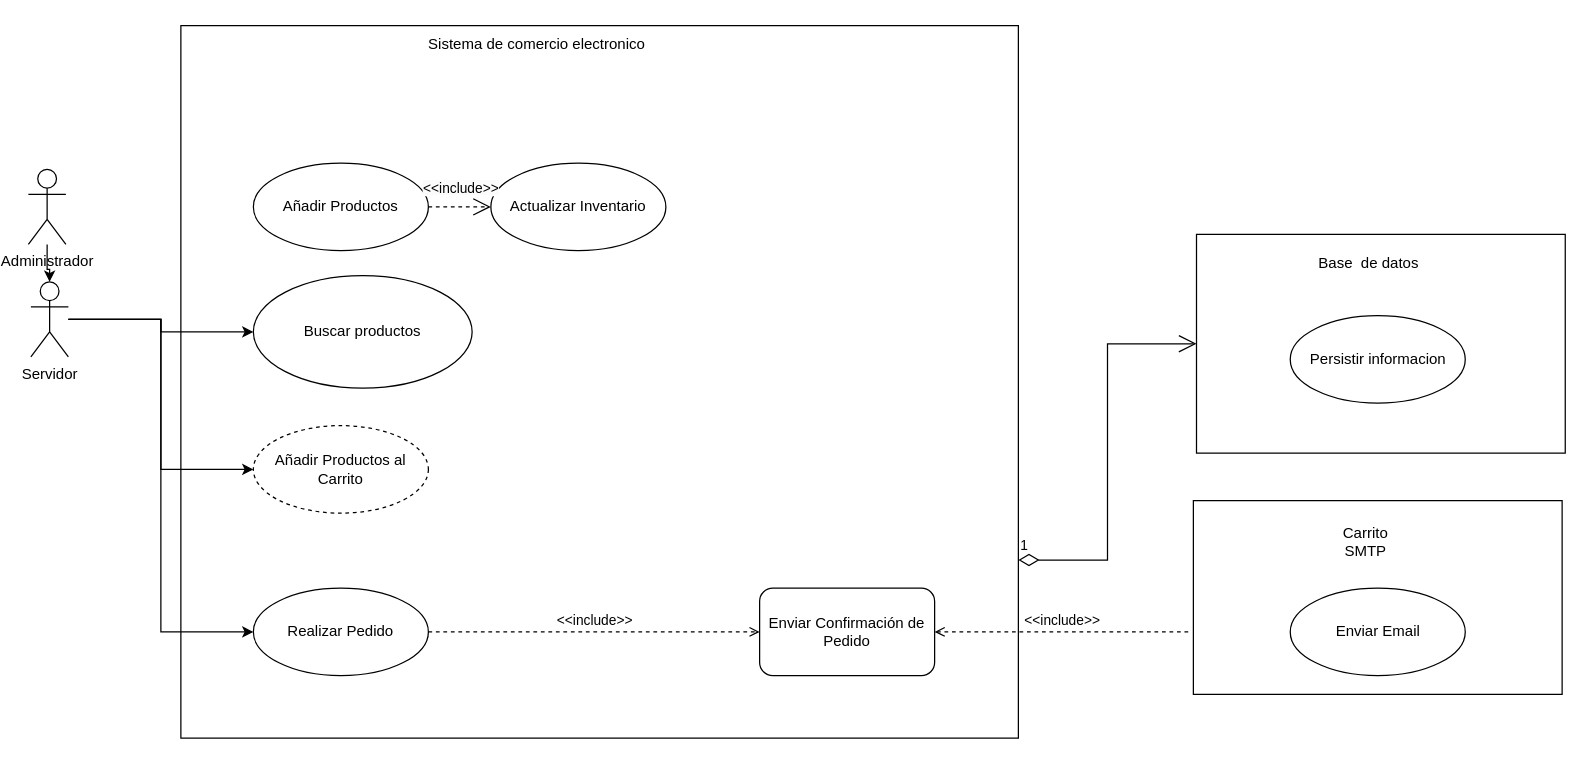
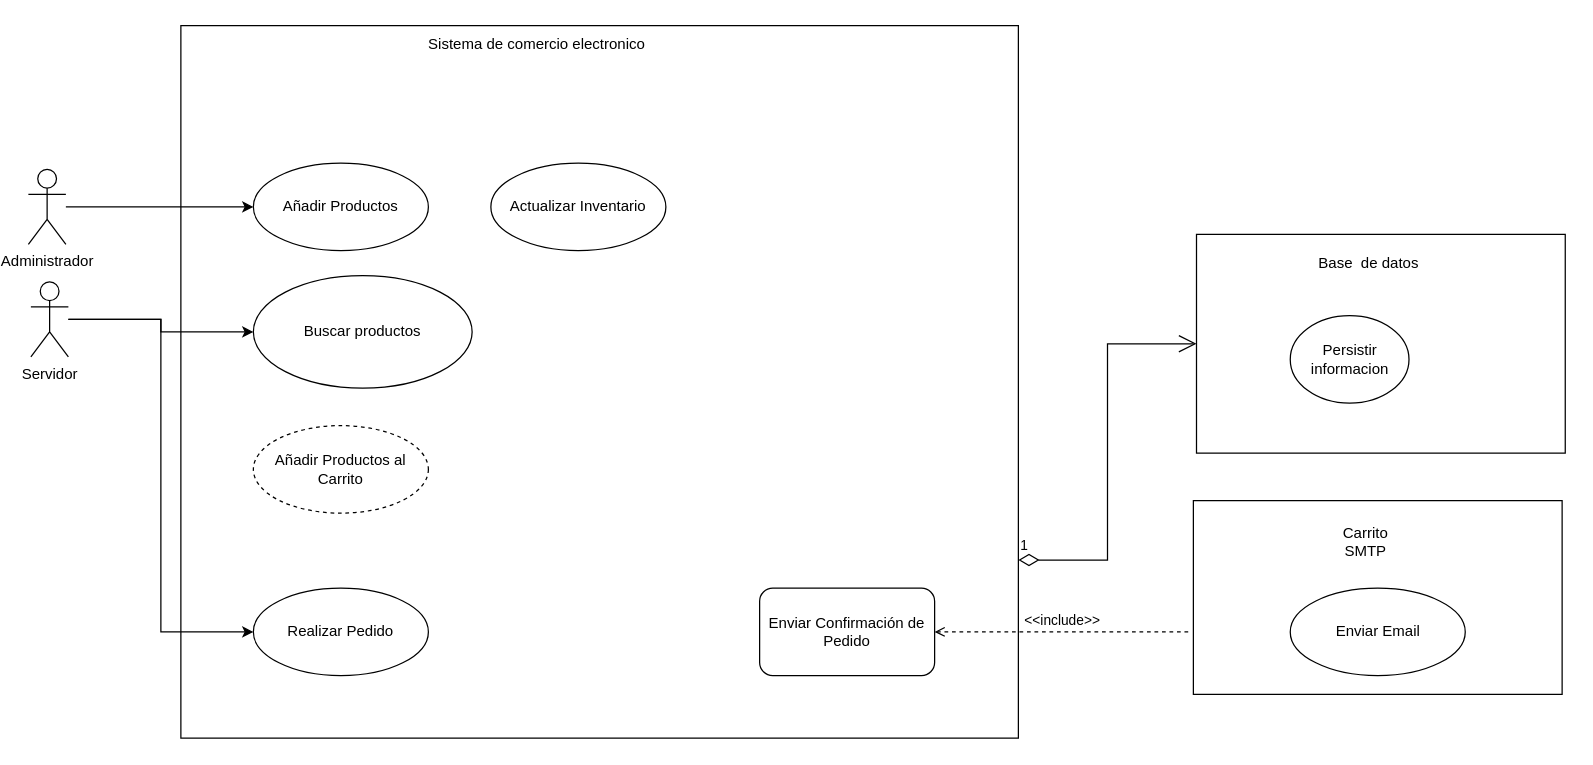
(457, 207) -> none
(47, 259) -> (155, 207)
(1378, 359) -> (1349, 359)
(204, 469) -> none
(592, 632) -> none
